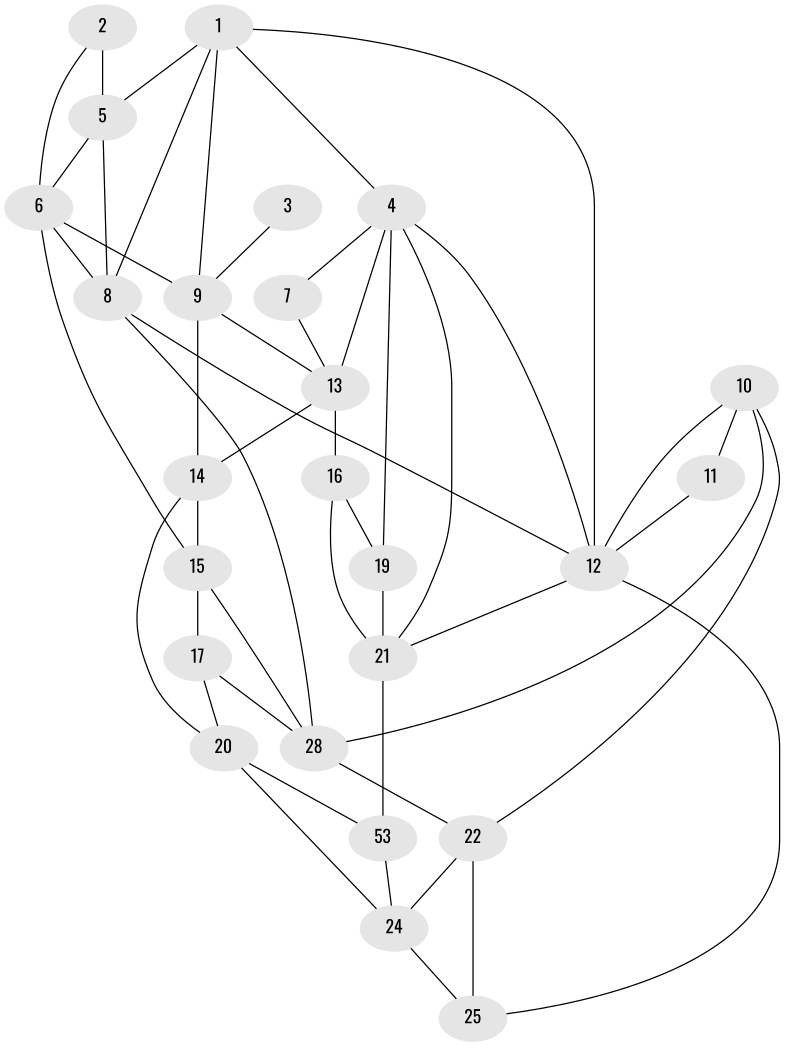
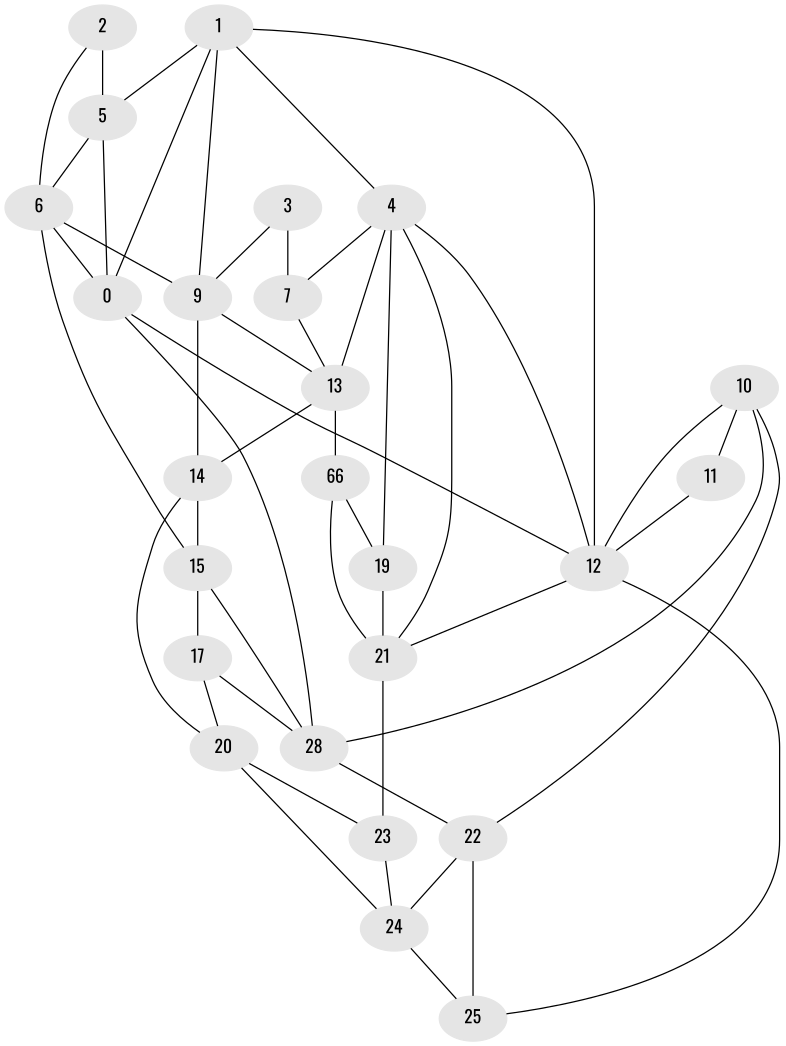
none -> (288, 253)
(108, 298) -> (108, 298)
(335, 478) -> (335, 478)
(383, 838) -> (383, 838)
